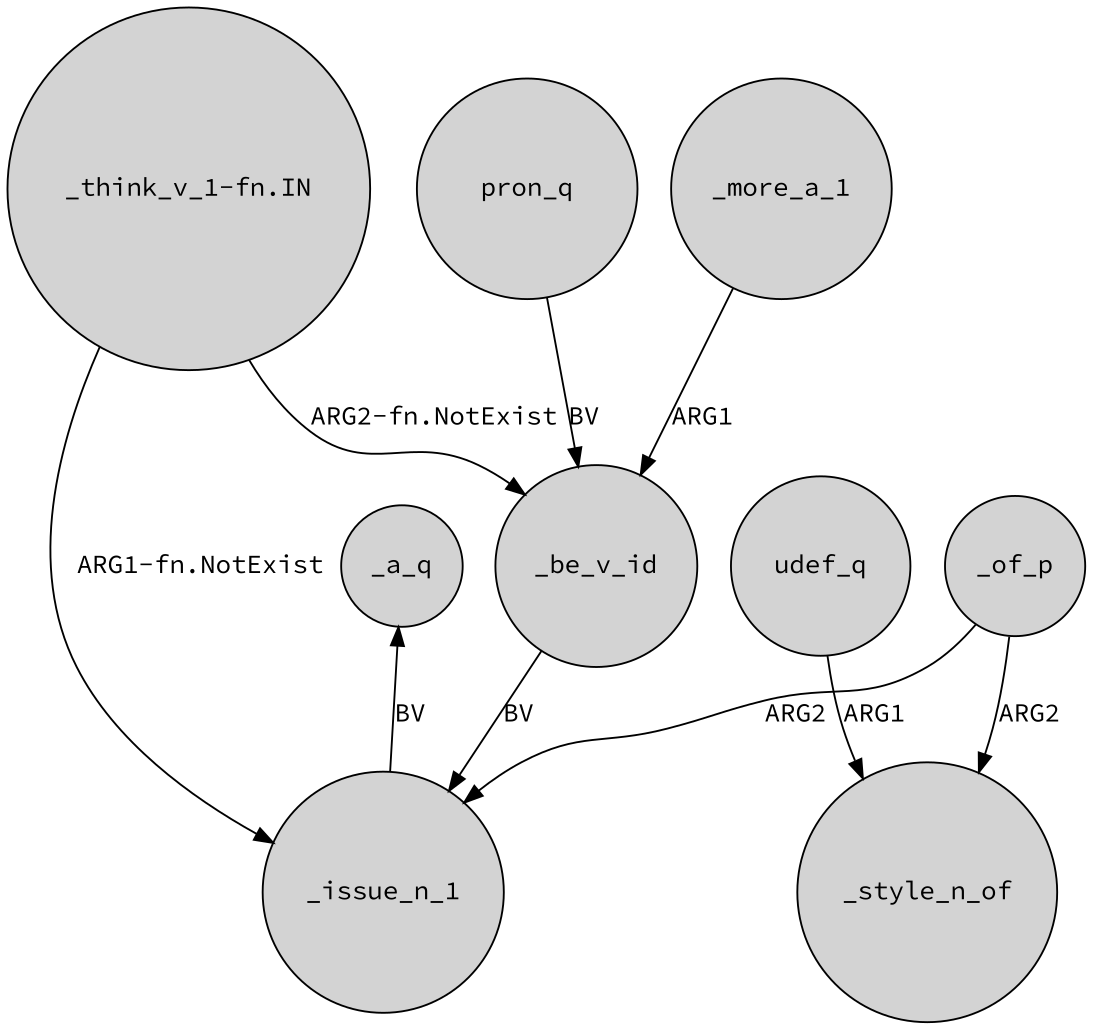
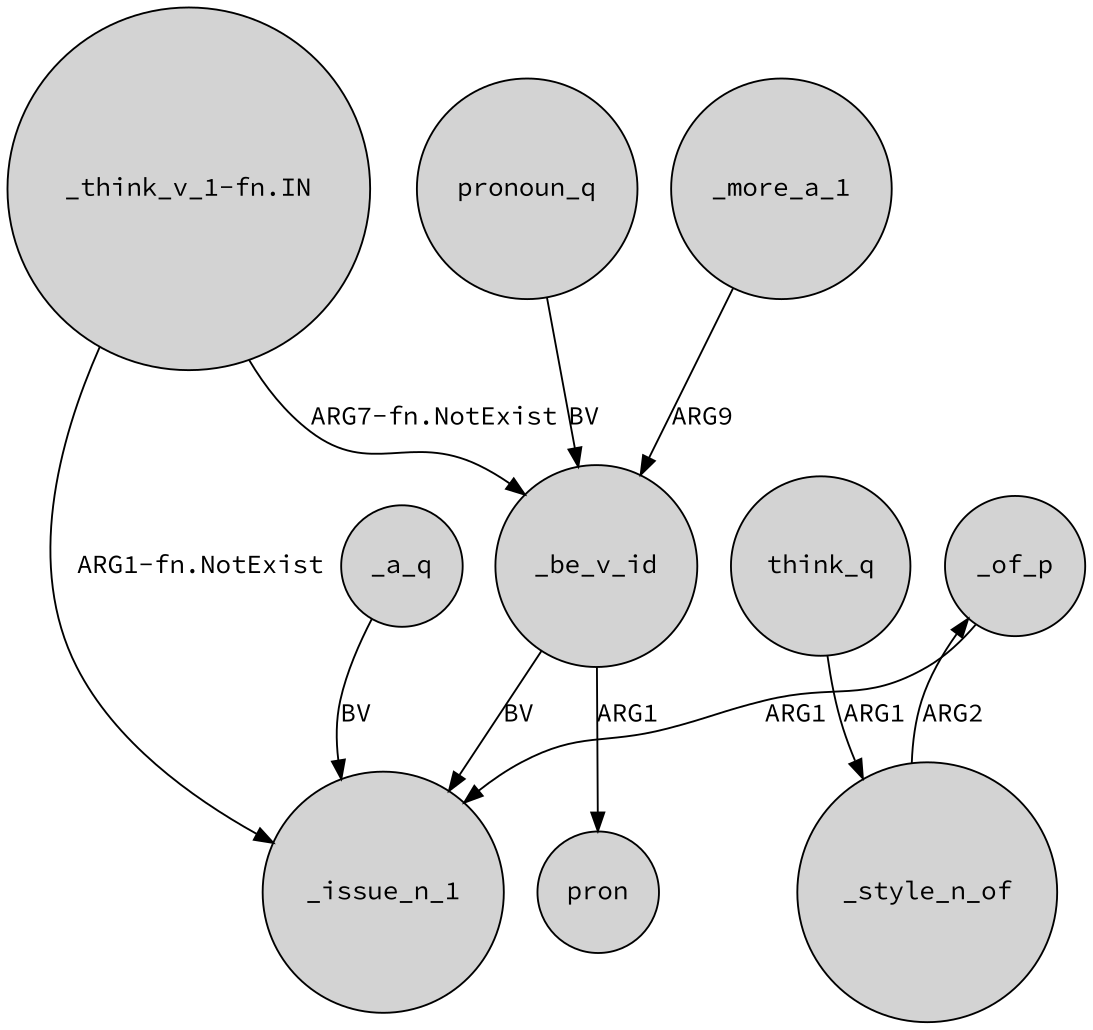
(527, 189) -> (527, 189)
(435, 418) -> (435, 418)
(703, 418) -> (703, 418)
(821, 566) -> (821, 566)
(1000, 696) -> (924, 695)
(394, 709) -> (344, 687)
(796, 715) -> (796, 715)
none -> (598, 892)
